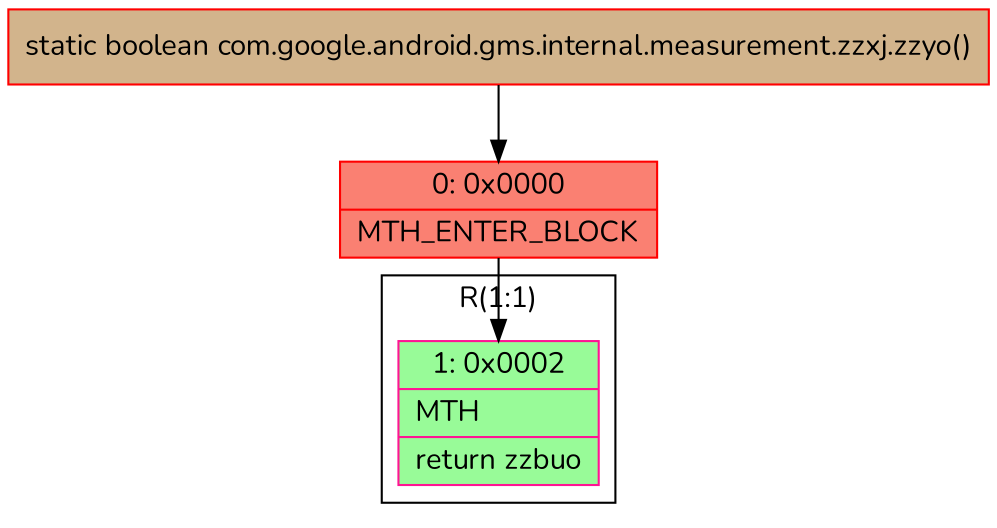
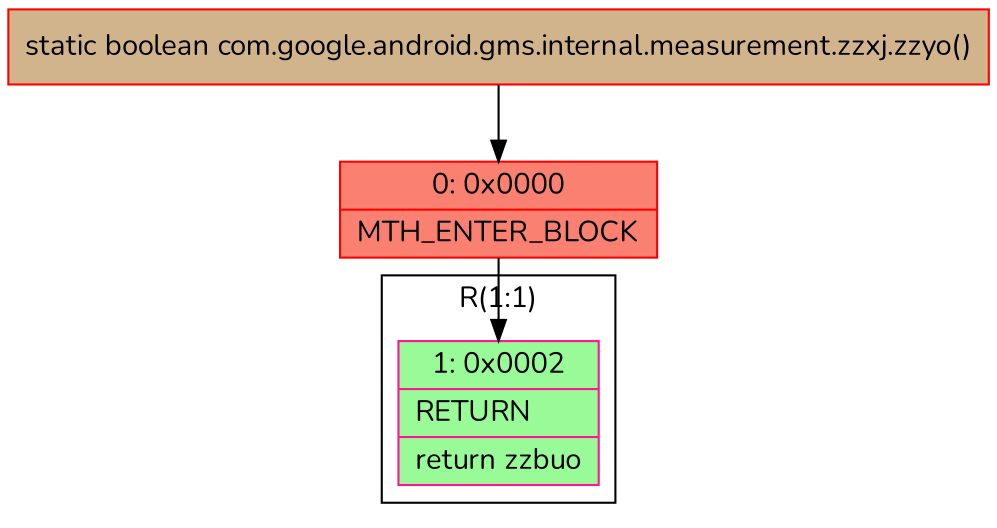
(447, 412) -> (474, 412)
